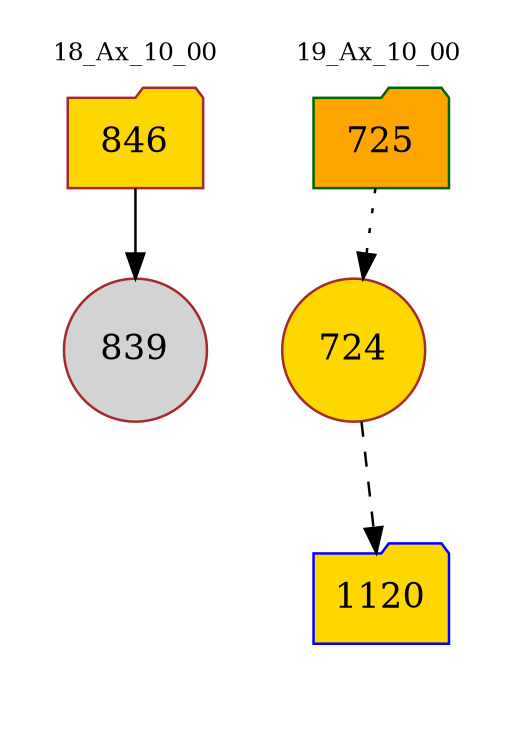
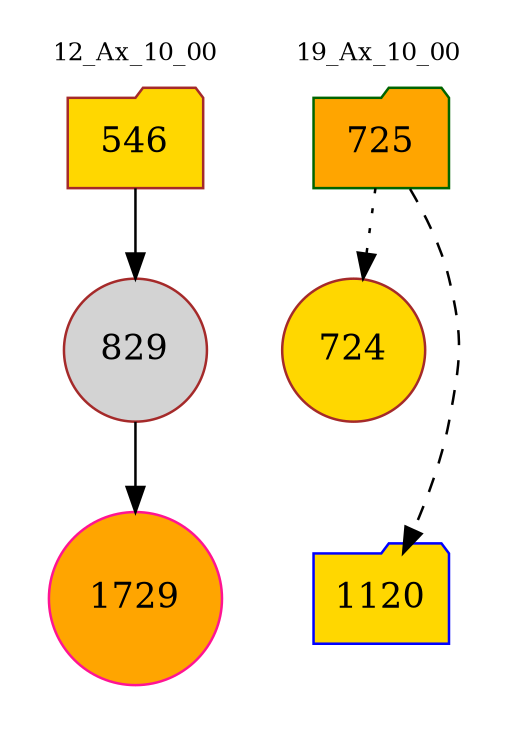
(135, 54) -> (135, 54)
(135, 143) -> (135, 143)
(135, 350) -> (135, 350)
(367, 474) -> (459, 358)
none -> (135, 599)
